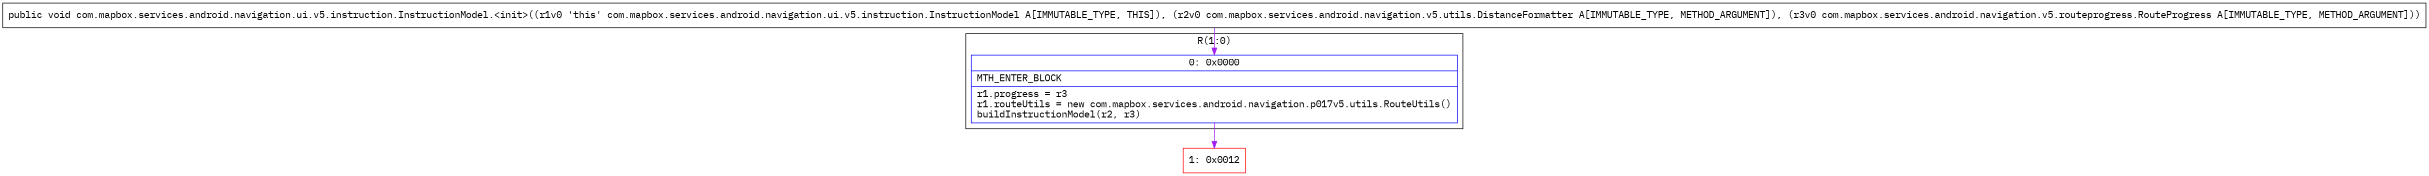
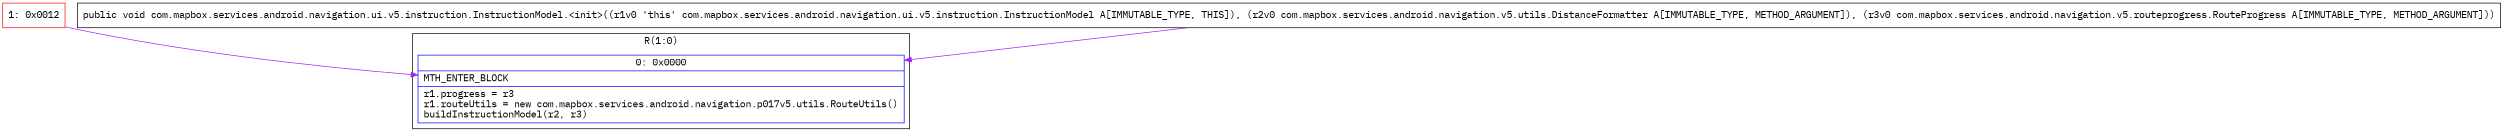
(1214, 133) -> (237, 56)
